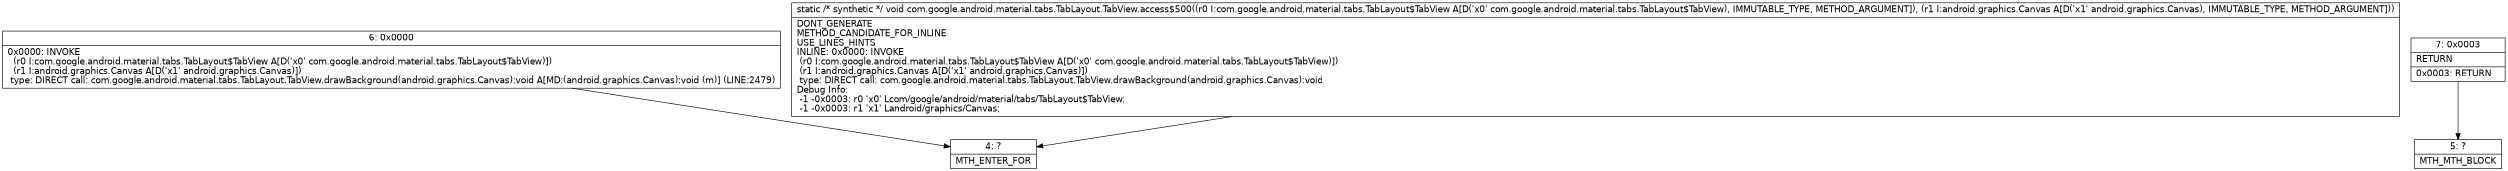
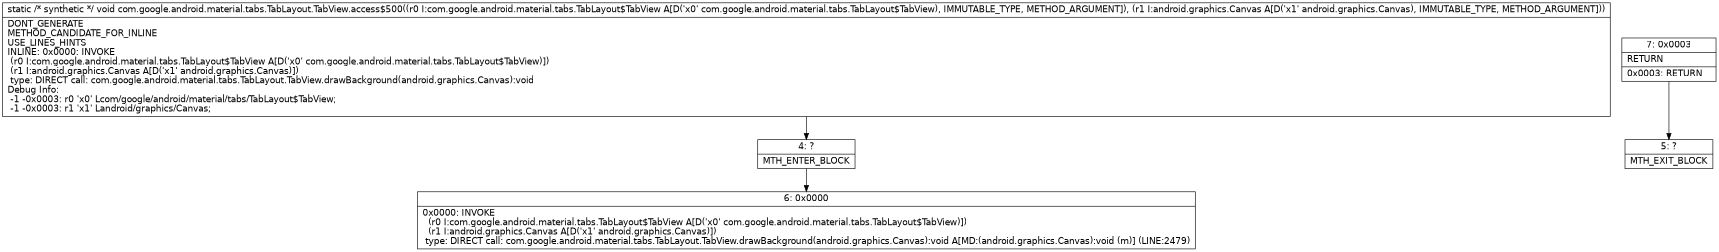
(758, 117) -> (806, 177)
(993, 161) -> (806, 161)
(2458, 161) -> (1669, 161)
